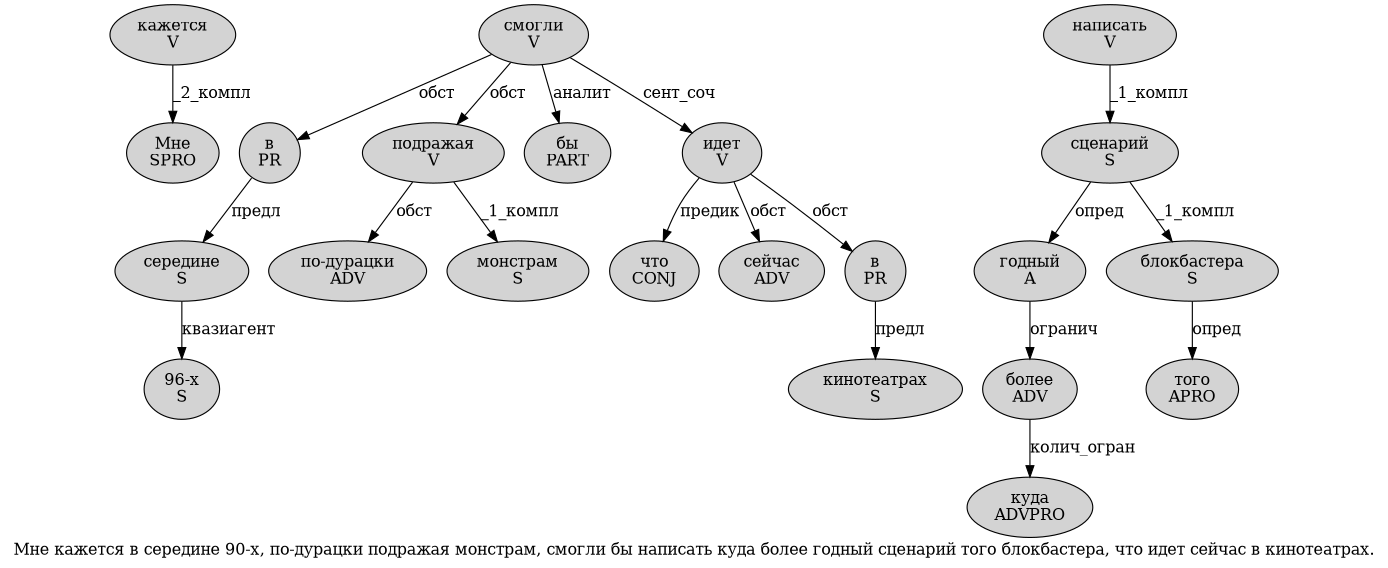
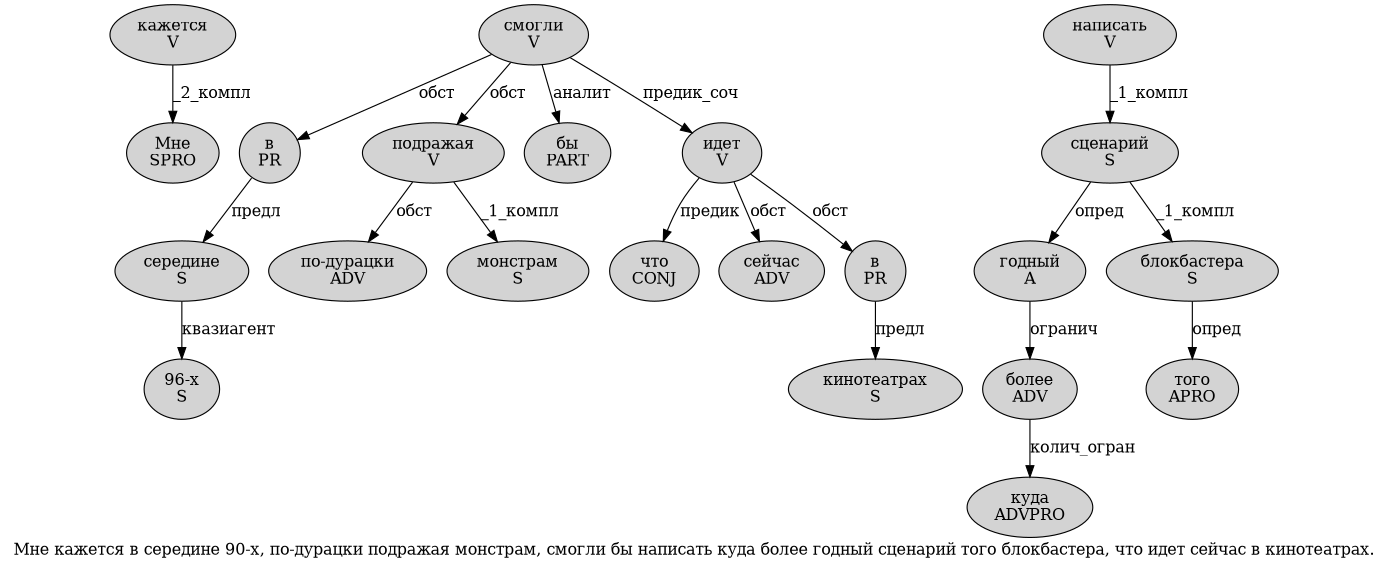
(679, 94) -> (691, 94)
